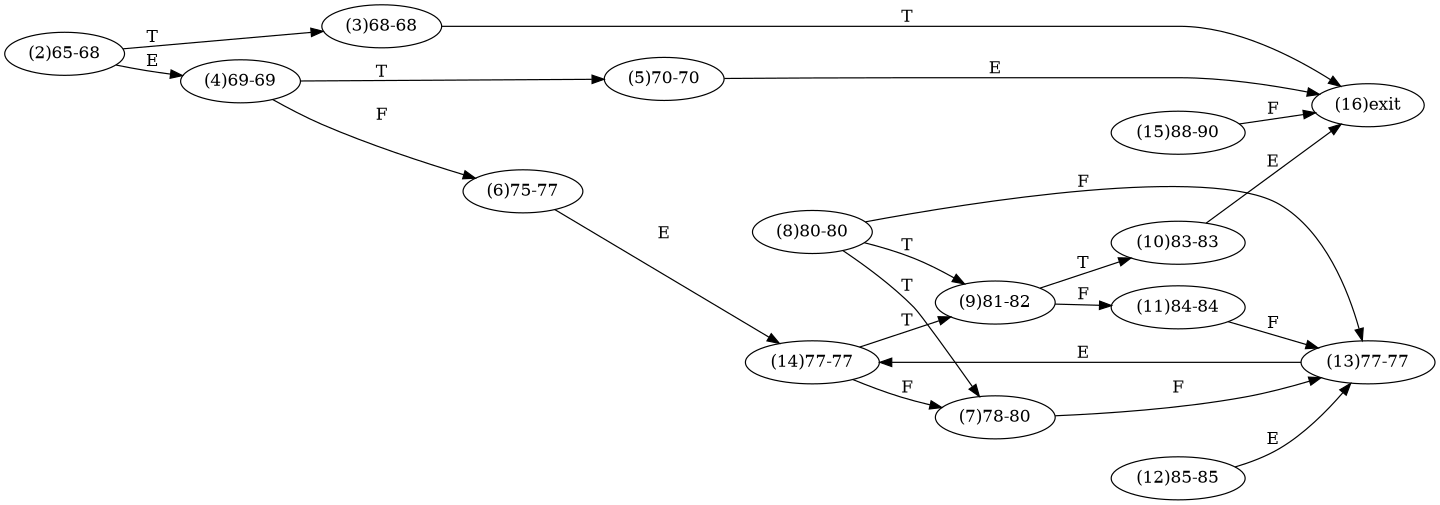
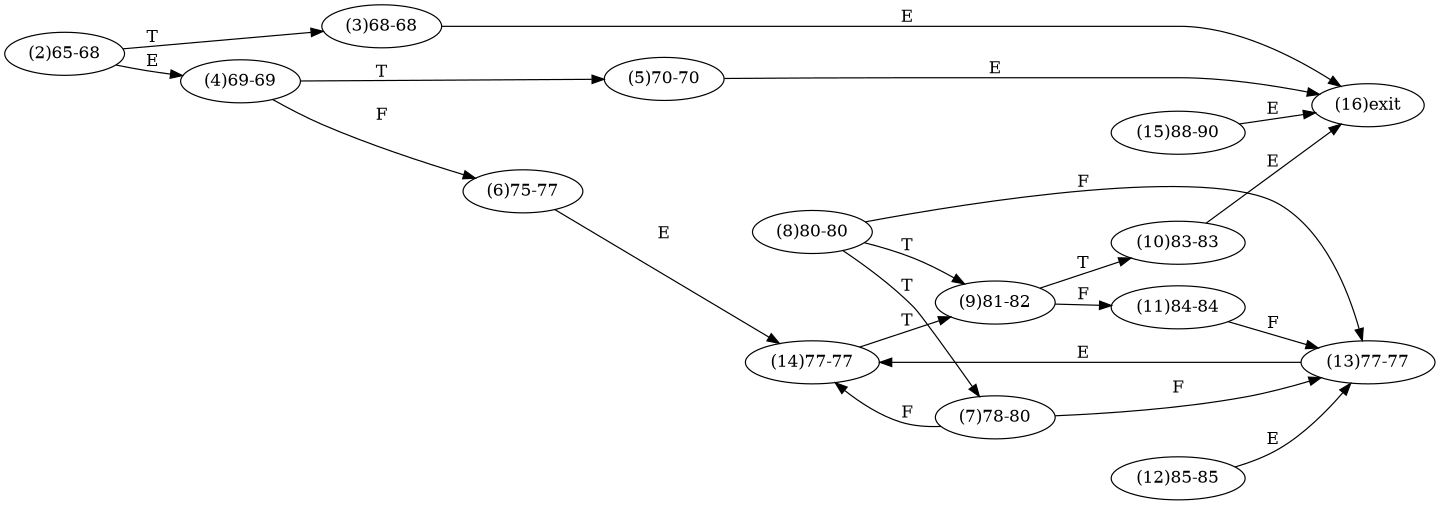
(907, 17) -> (907, 17)
(1273, 109) -> (1273, 109)
(891, 394) -> (890, 418)
